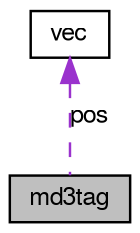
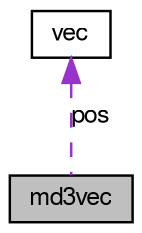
(70, 199) -> (71, 199)
